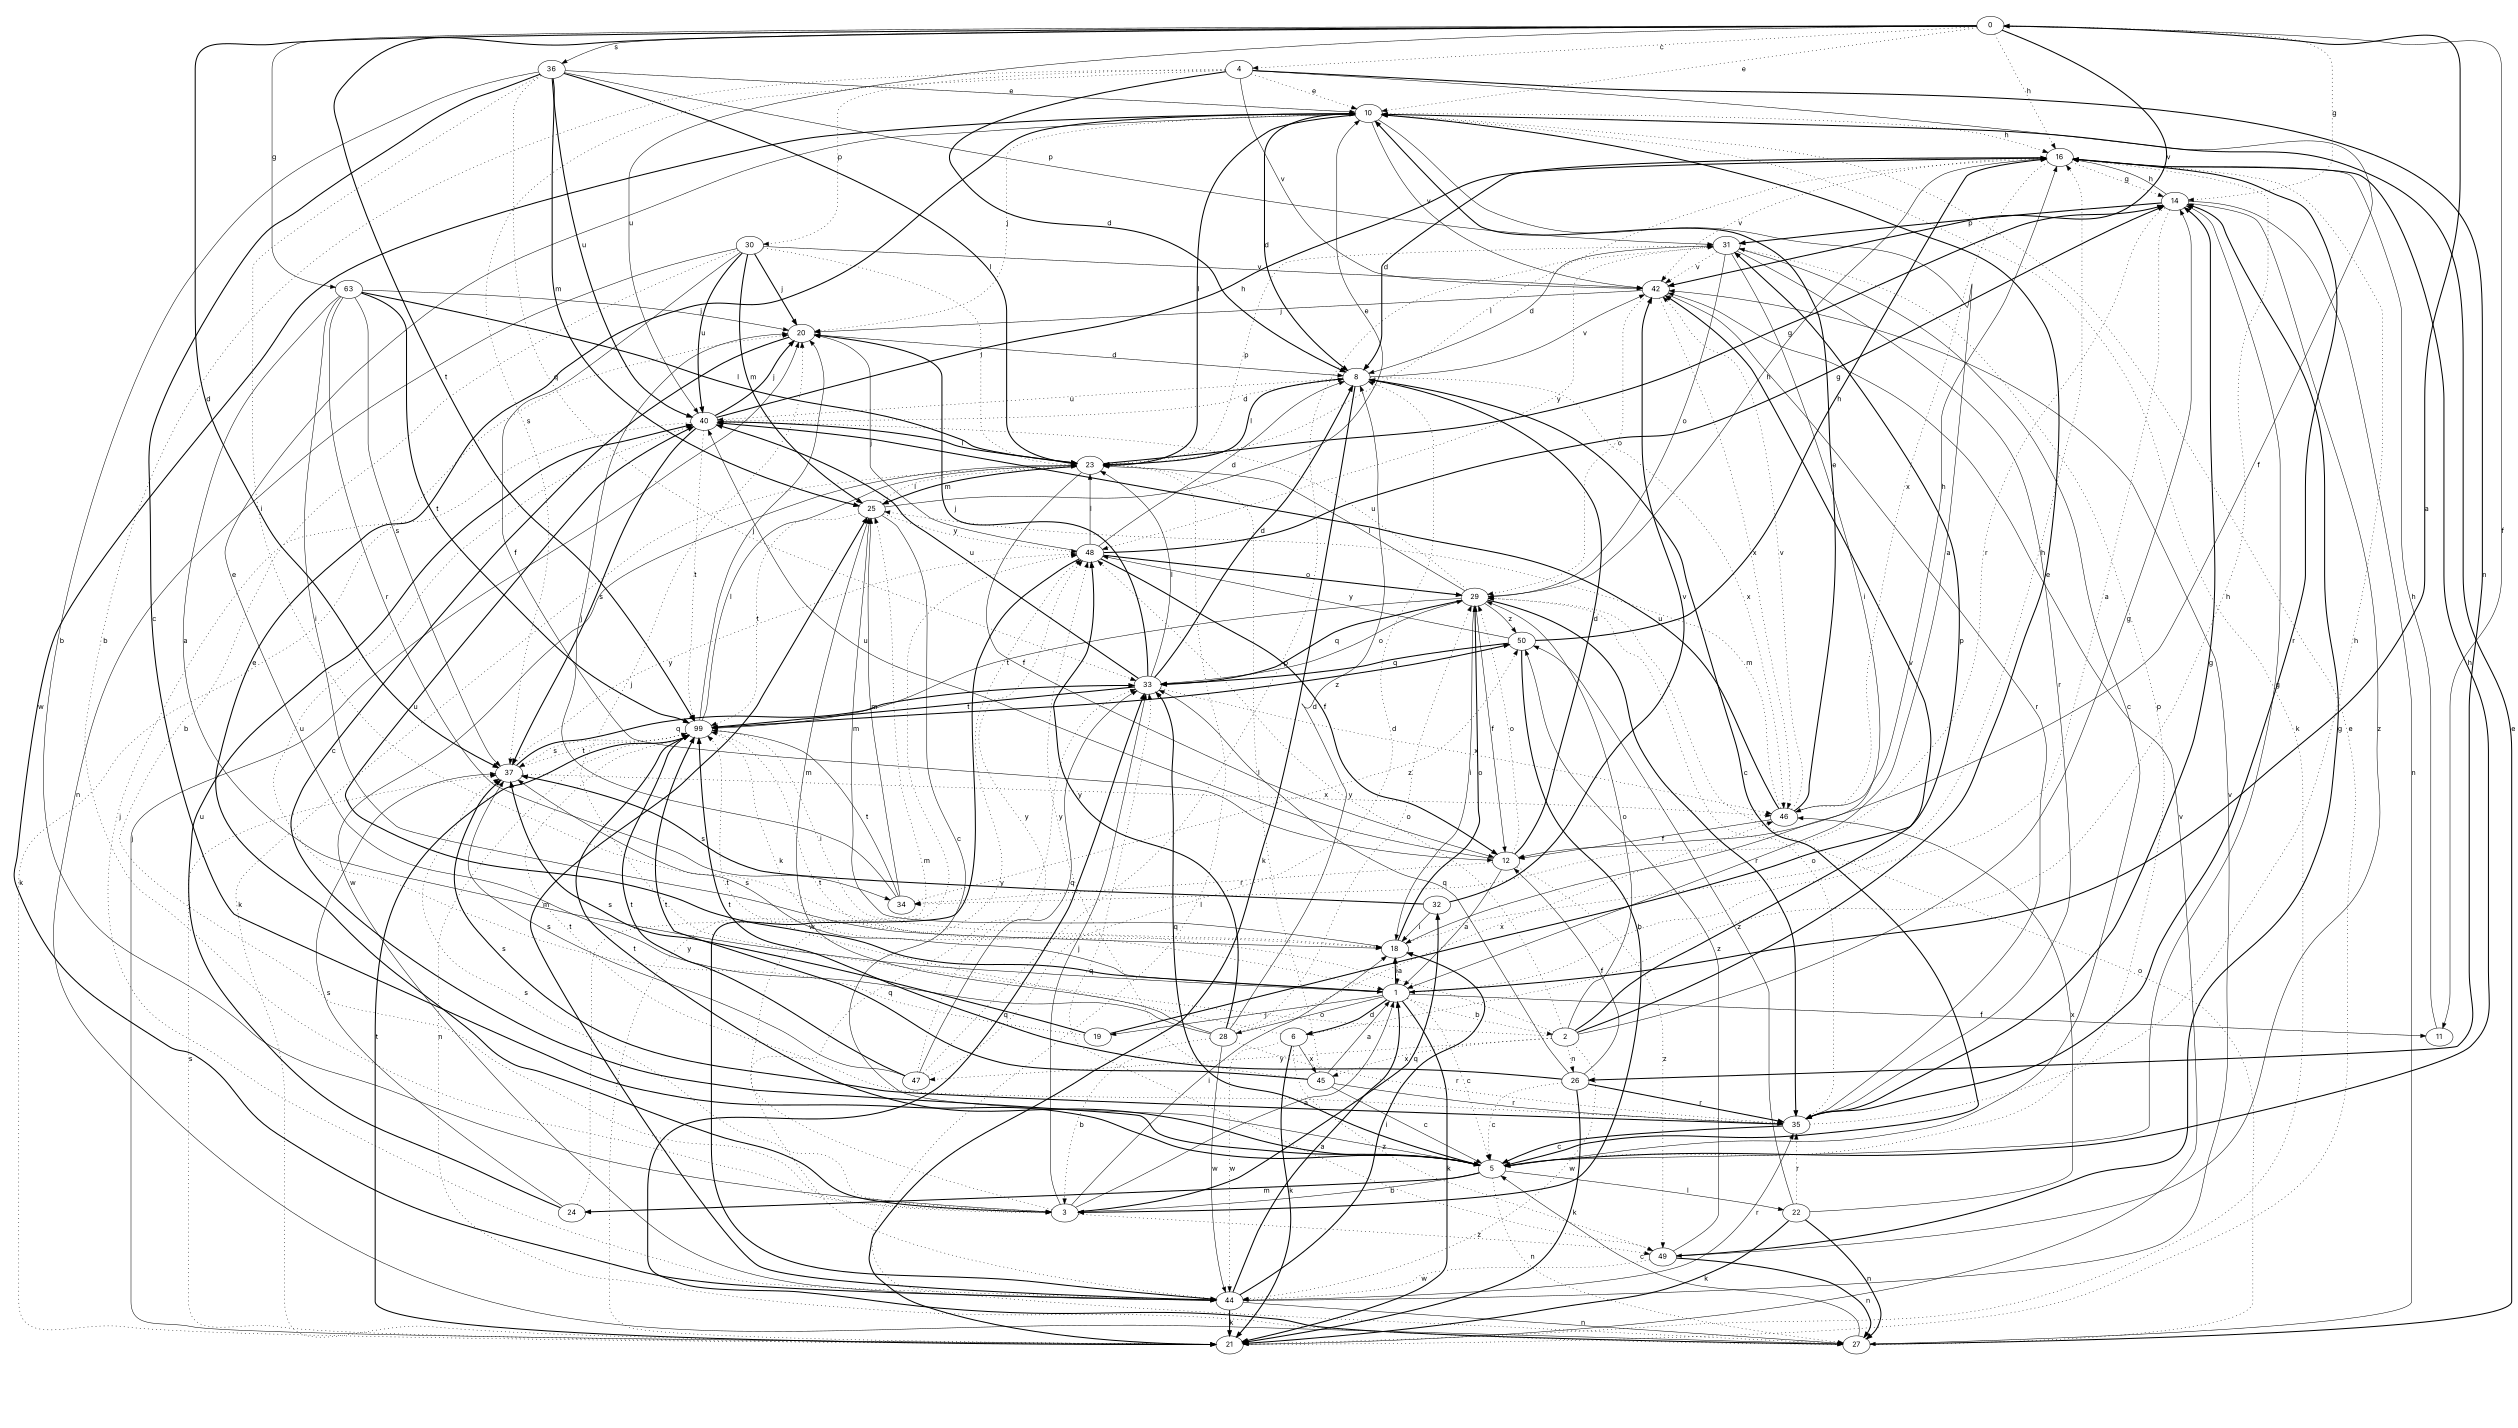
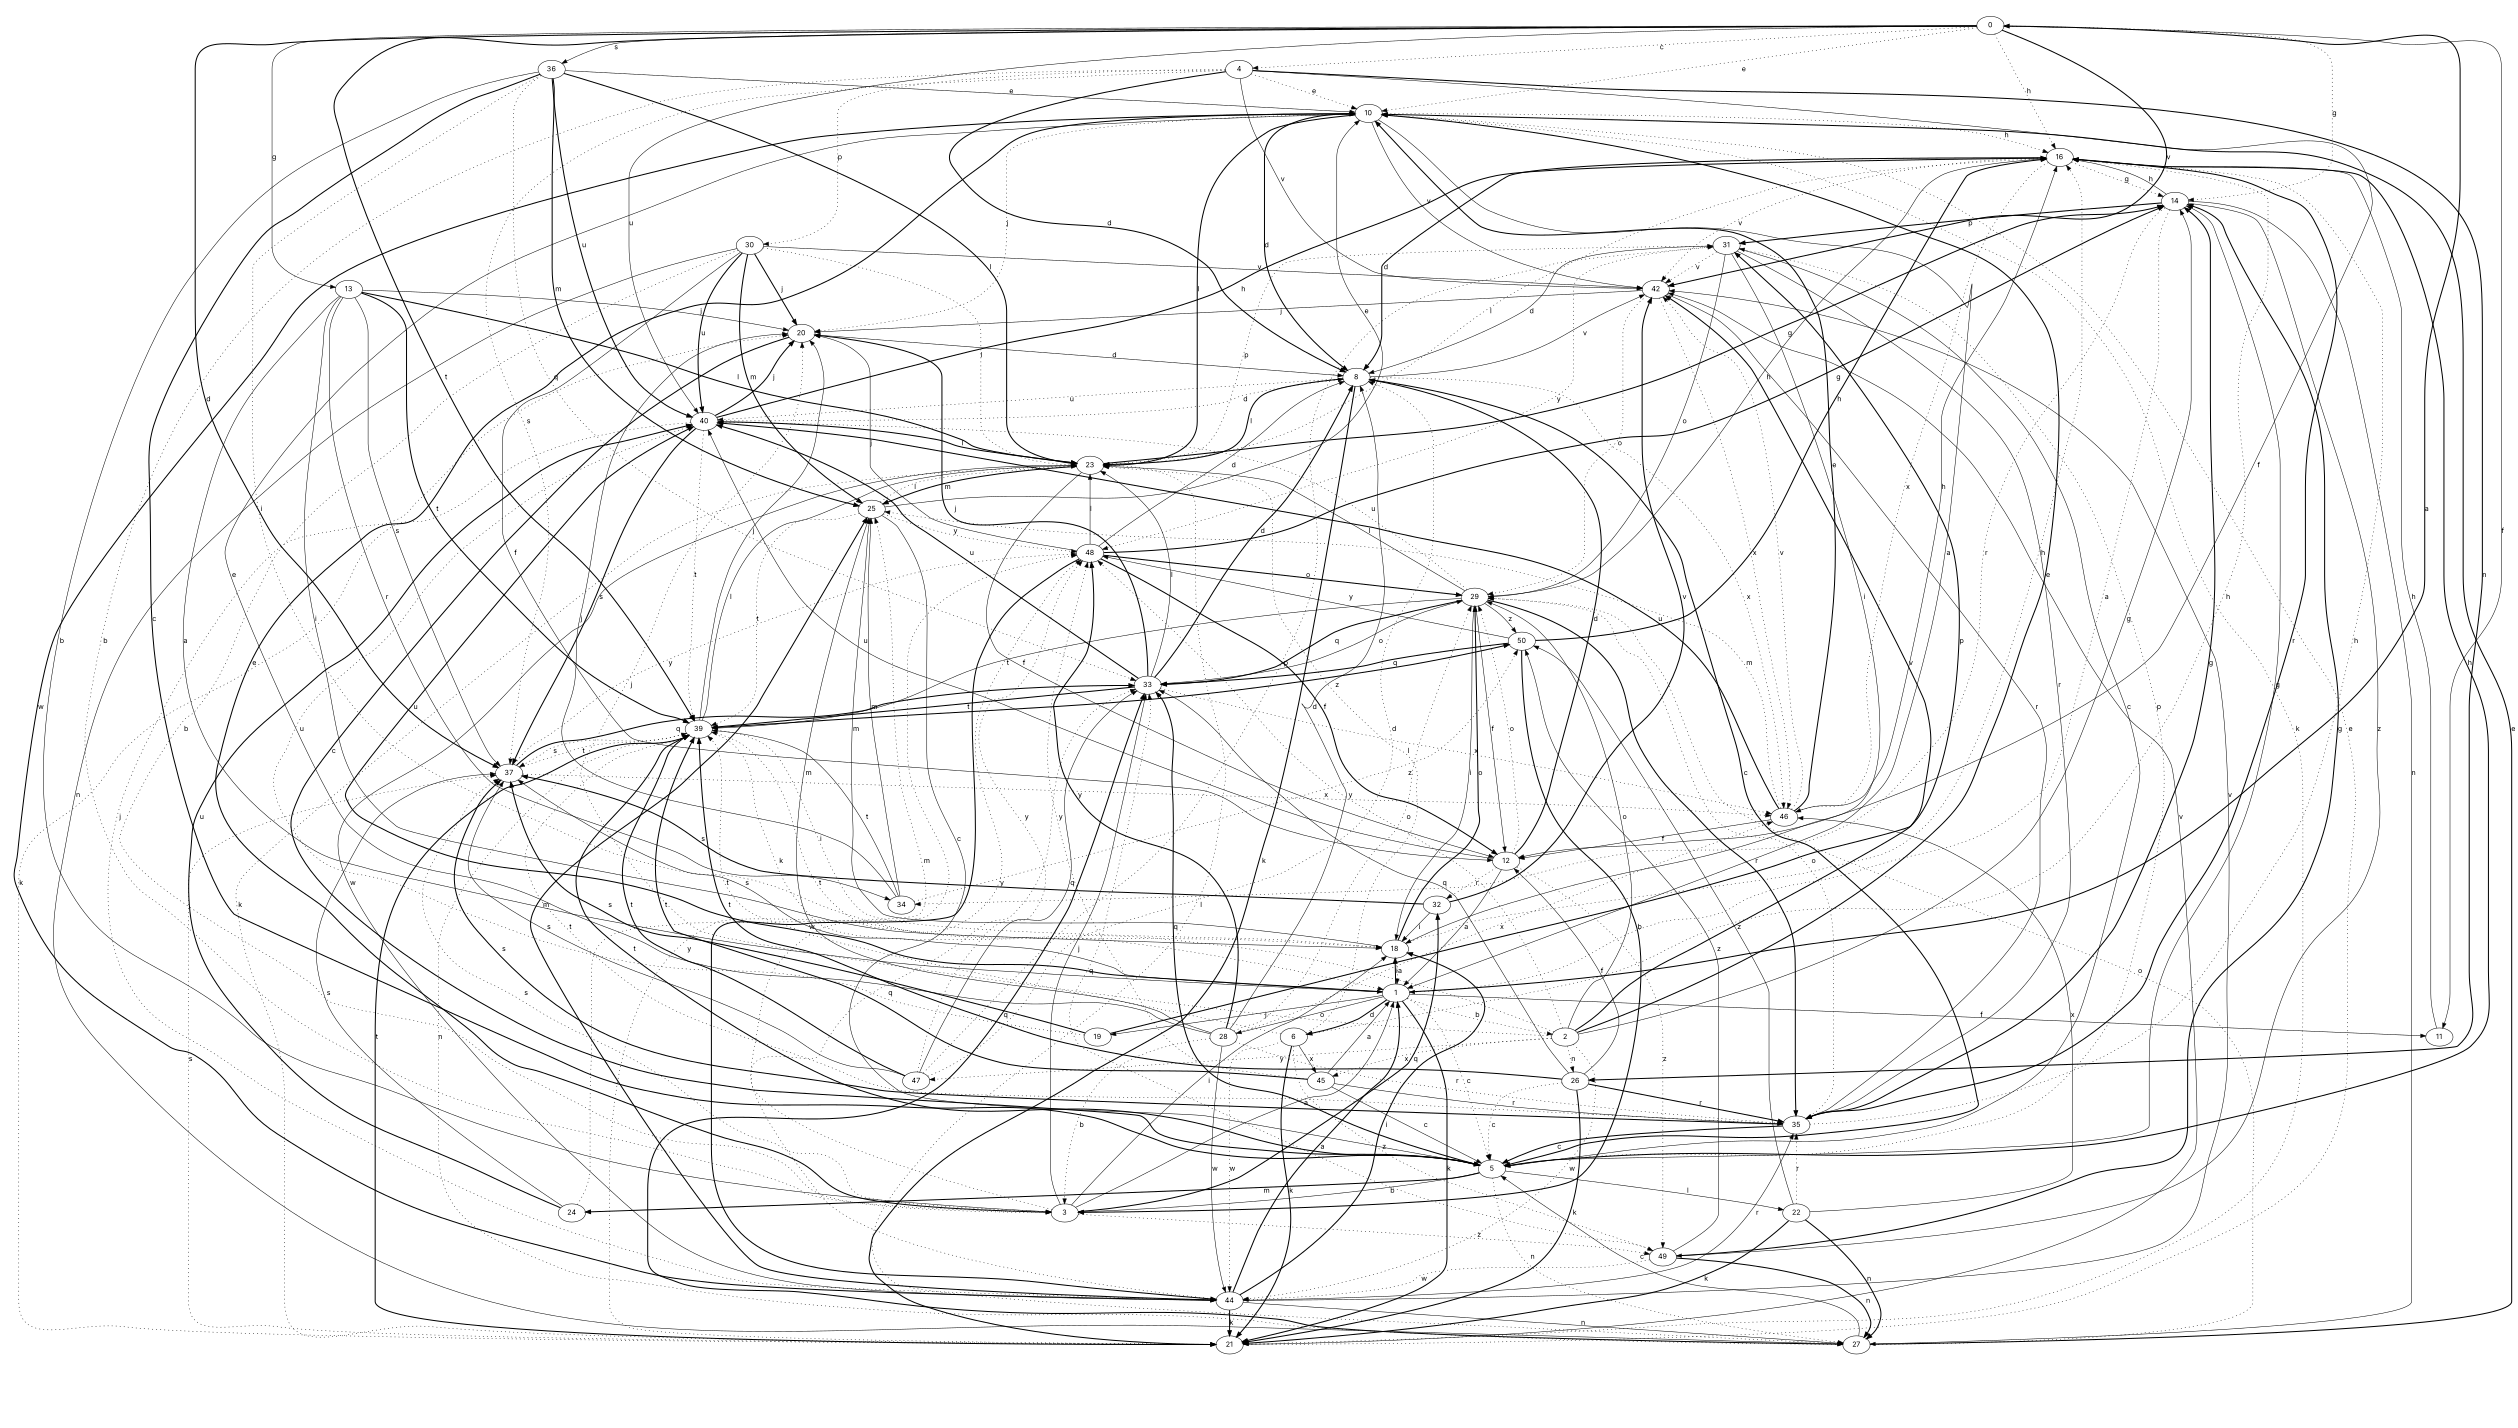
(1133, 180) -> none
(349, 289) -> (349, 289)
(699, 729) -> (699, 729)
(1255, 737) -> (1345, 703)
(1221, 882) -> (1474, 882)
(131, 1198) -> none
